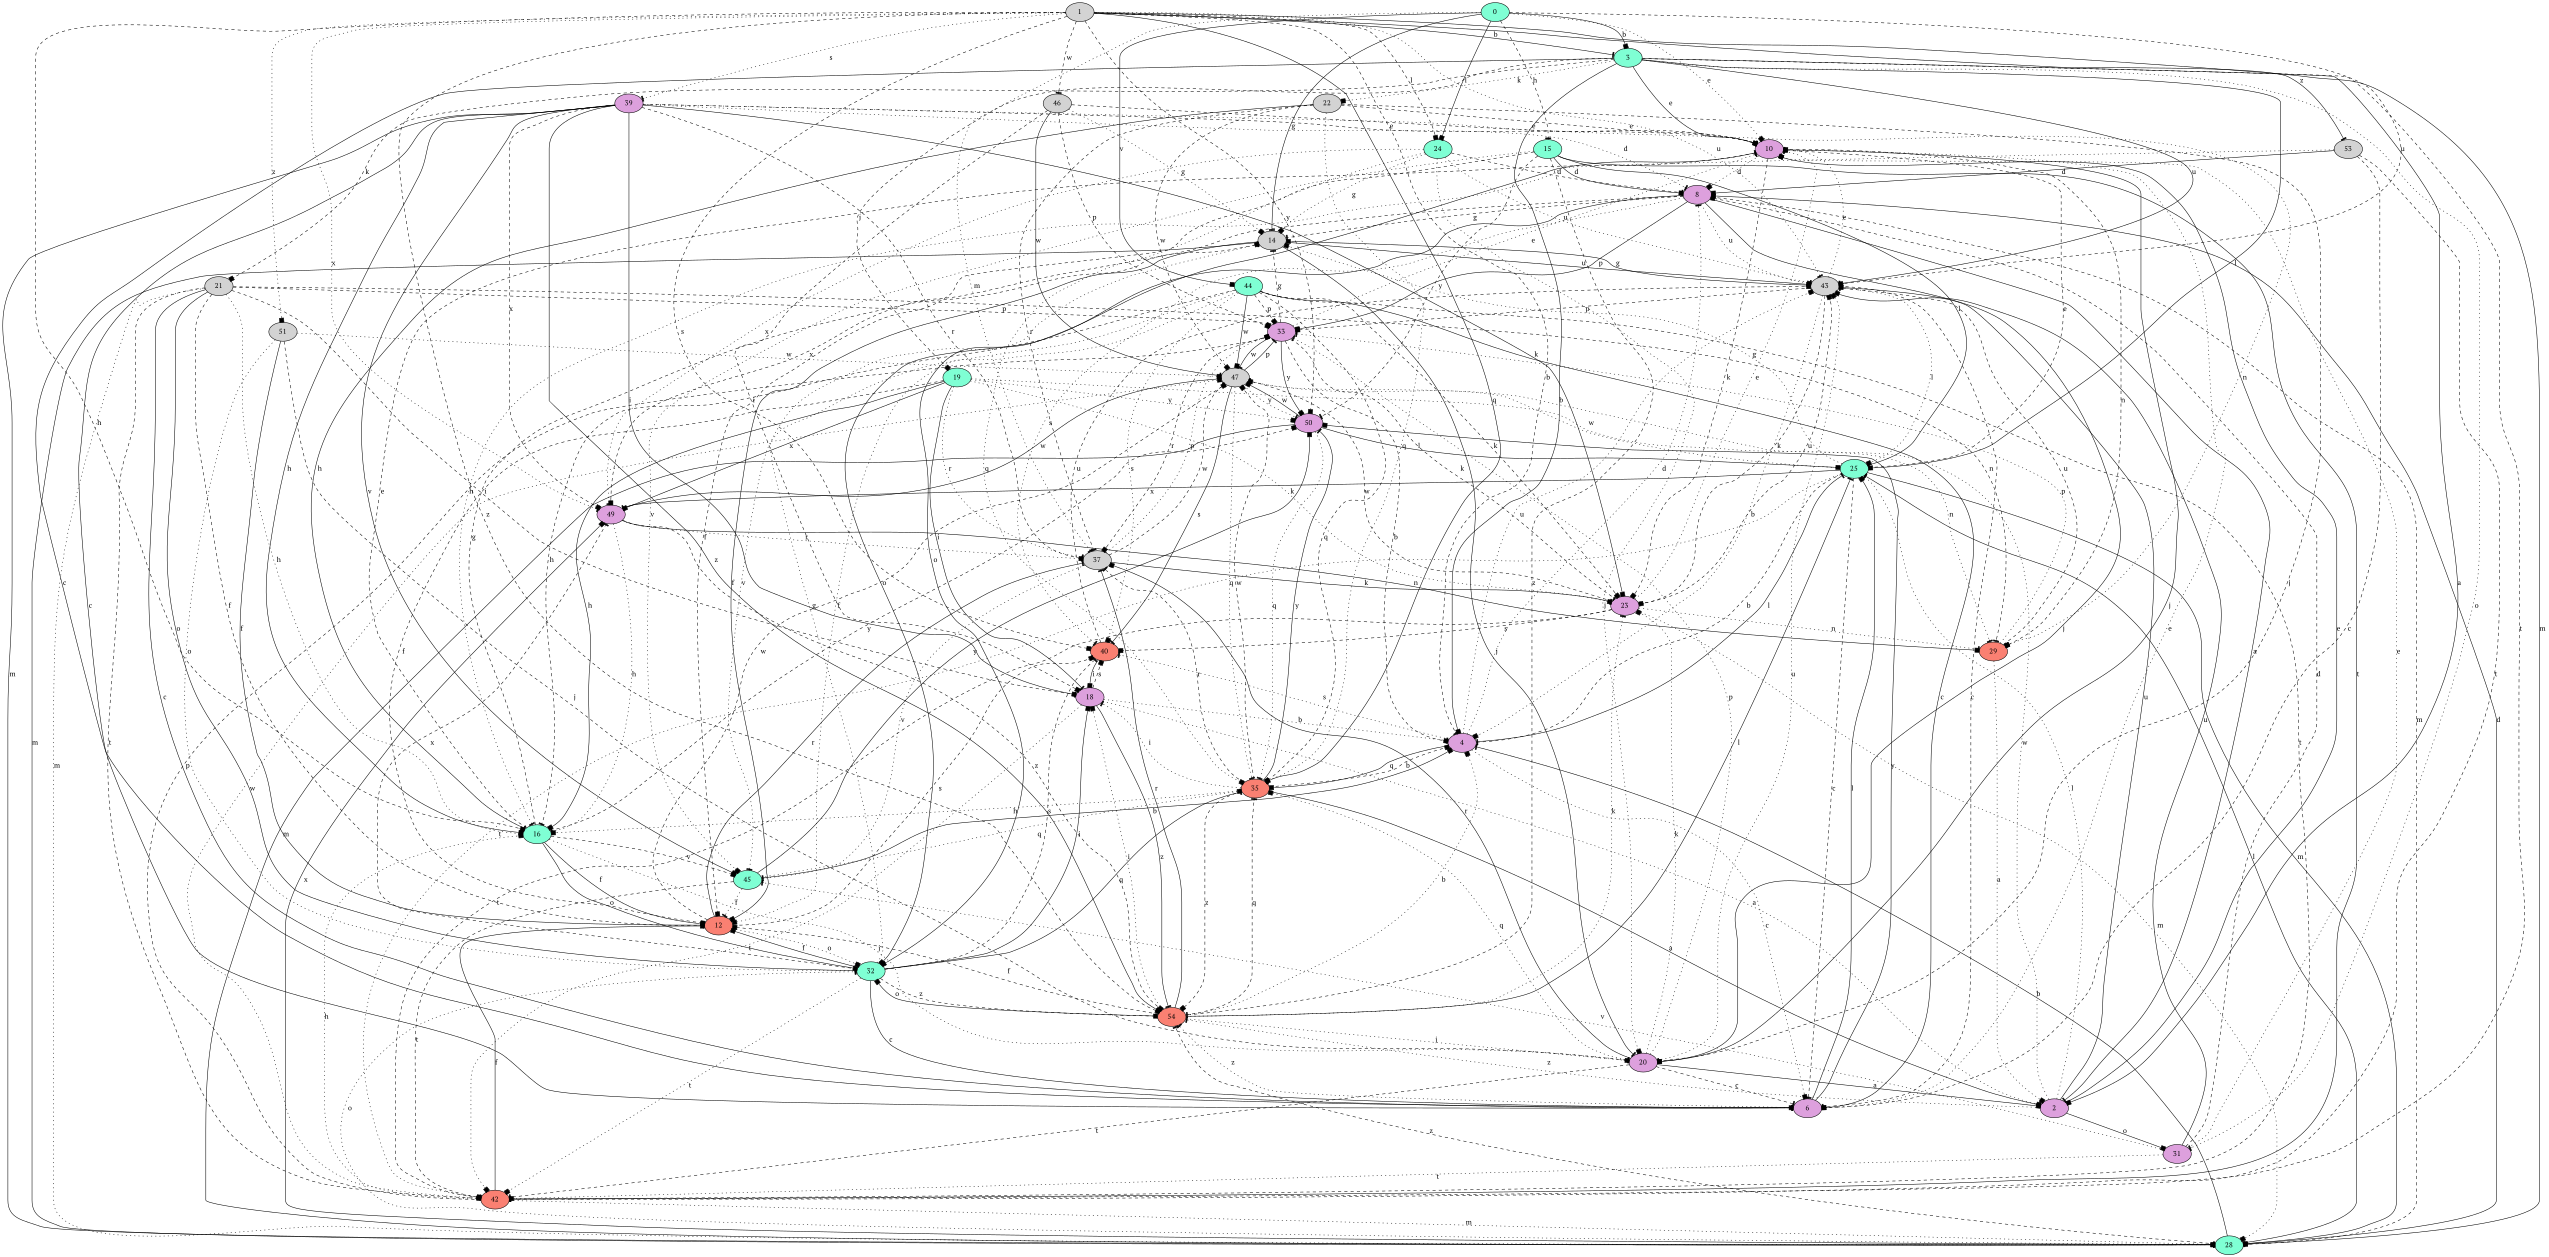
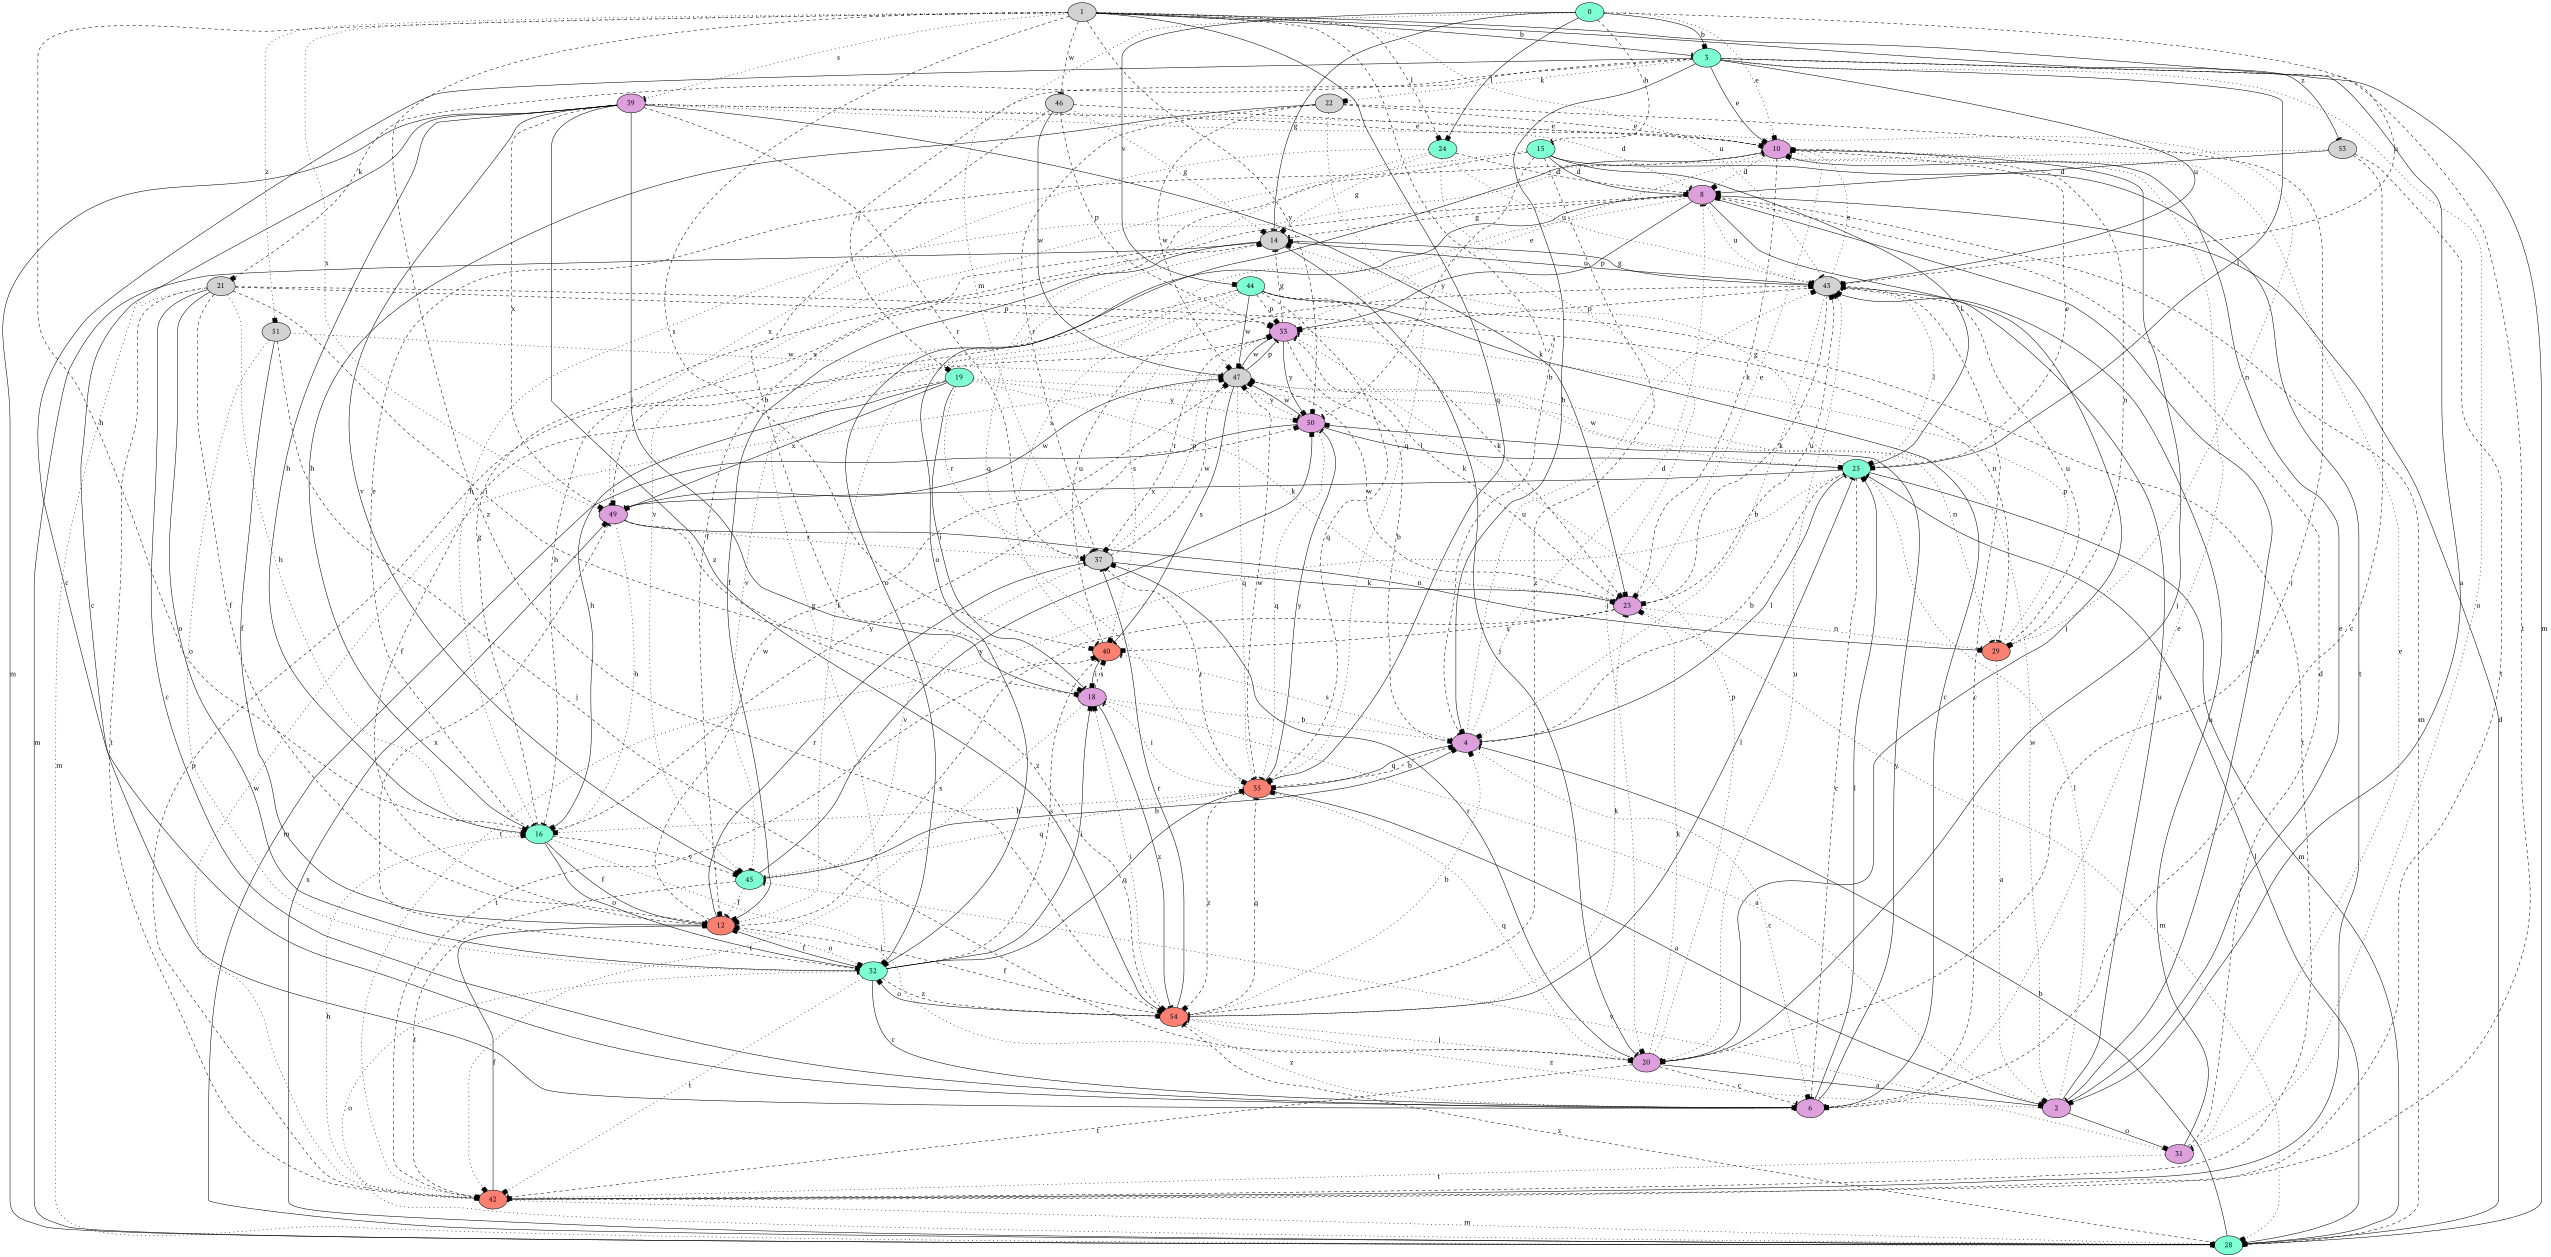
(754, 400) -> (767, 400)
